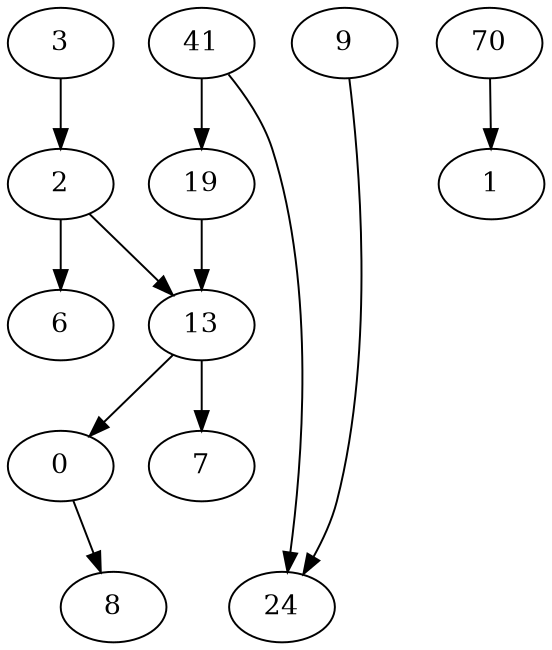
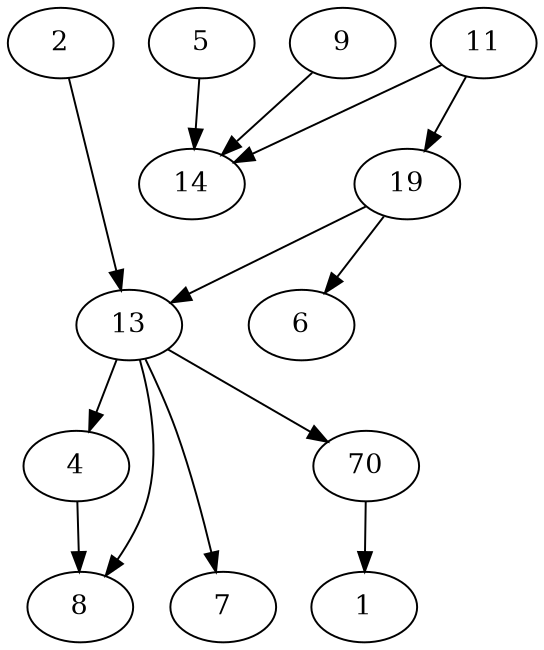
(61, 43) -> none
none -> (202, 43)
(202, 43) -> (484, 43)
(61, 245) -> (361, 247)
none -> (239, 391)
none -> (153, 463)
(61, 466) -> (76, 466)
(282, 607) -> (192, 184)
